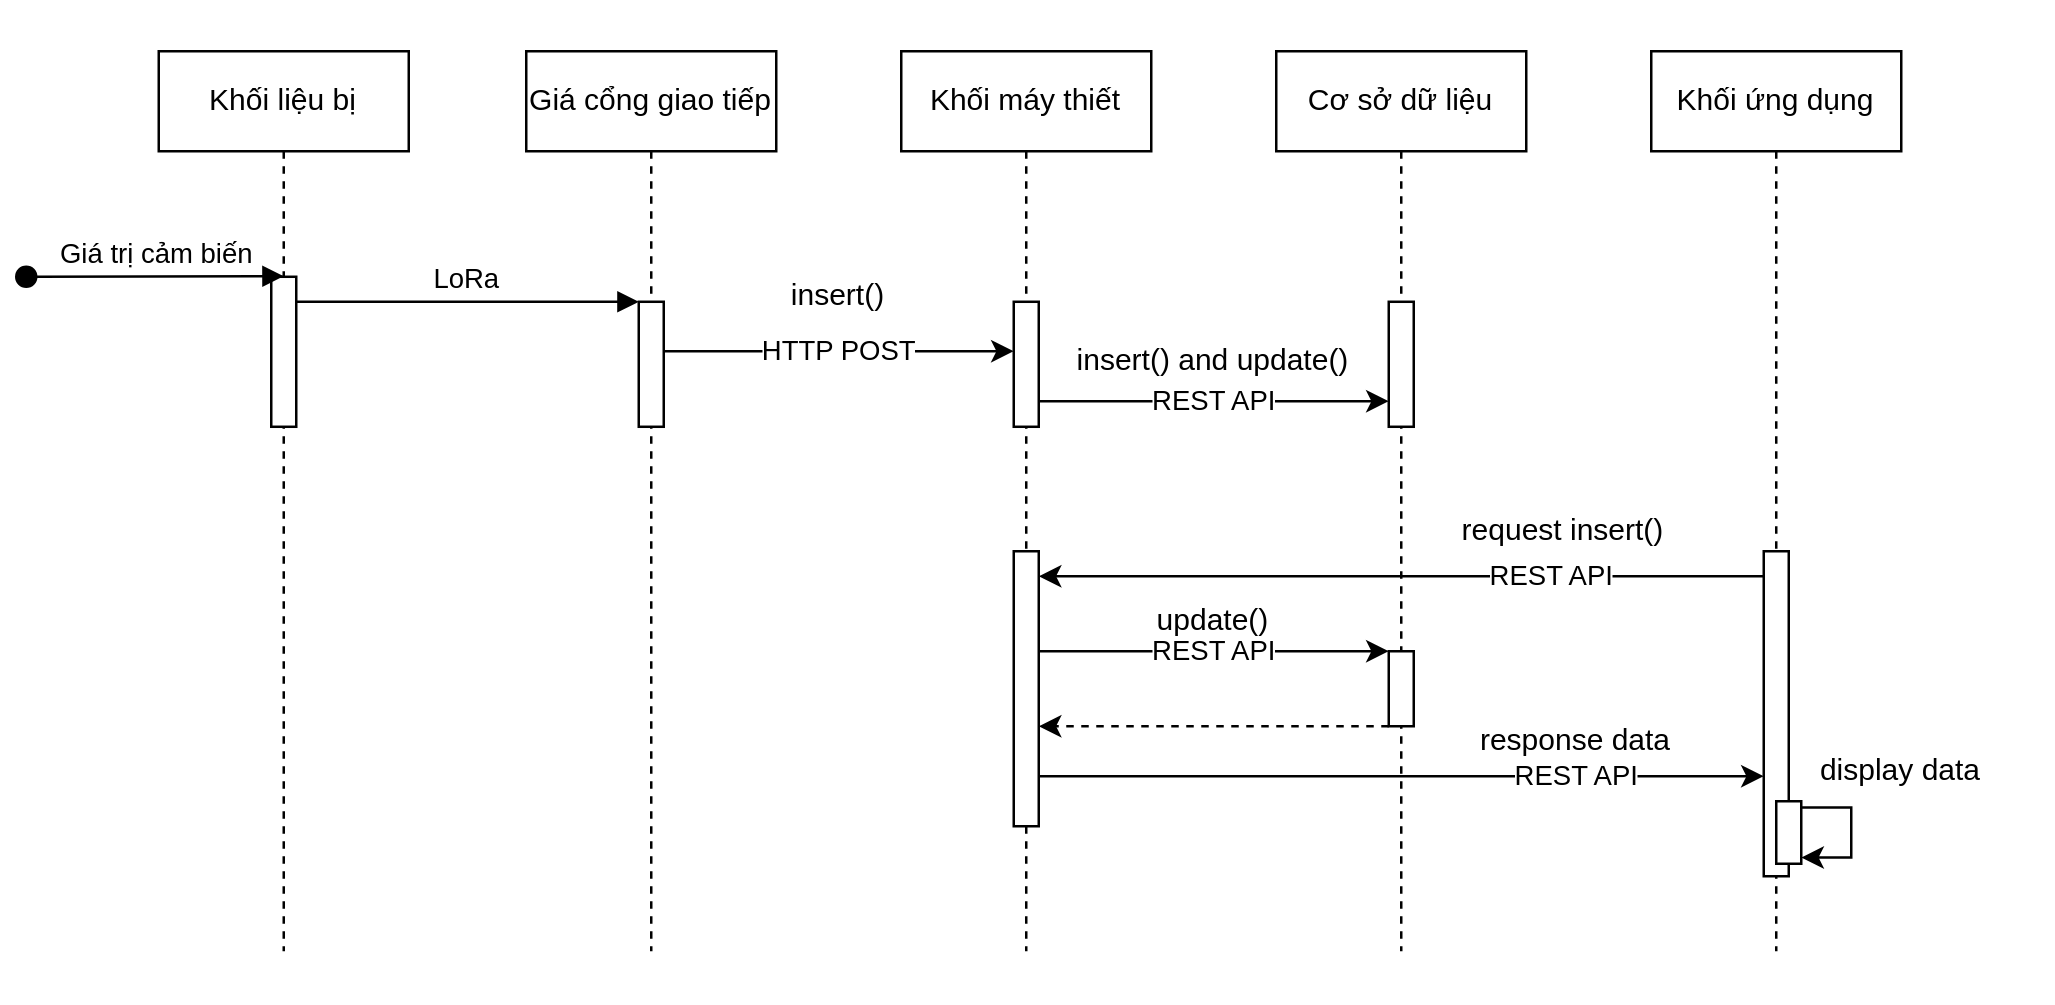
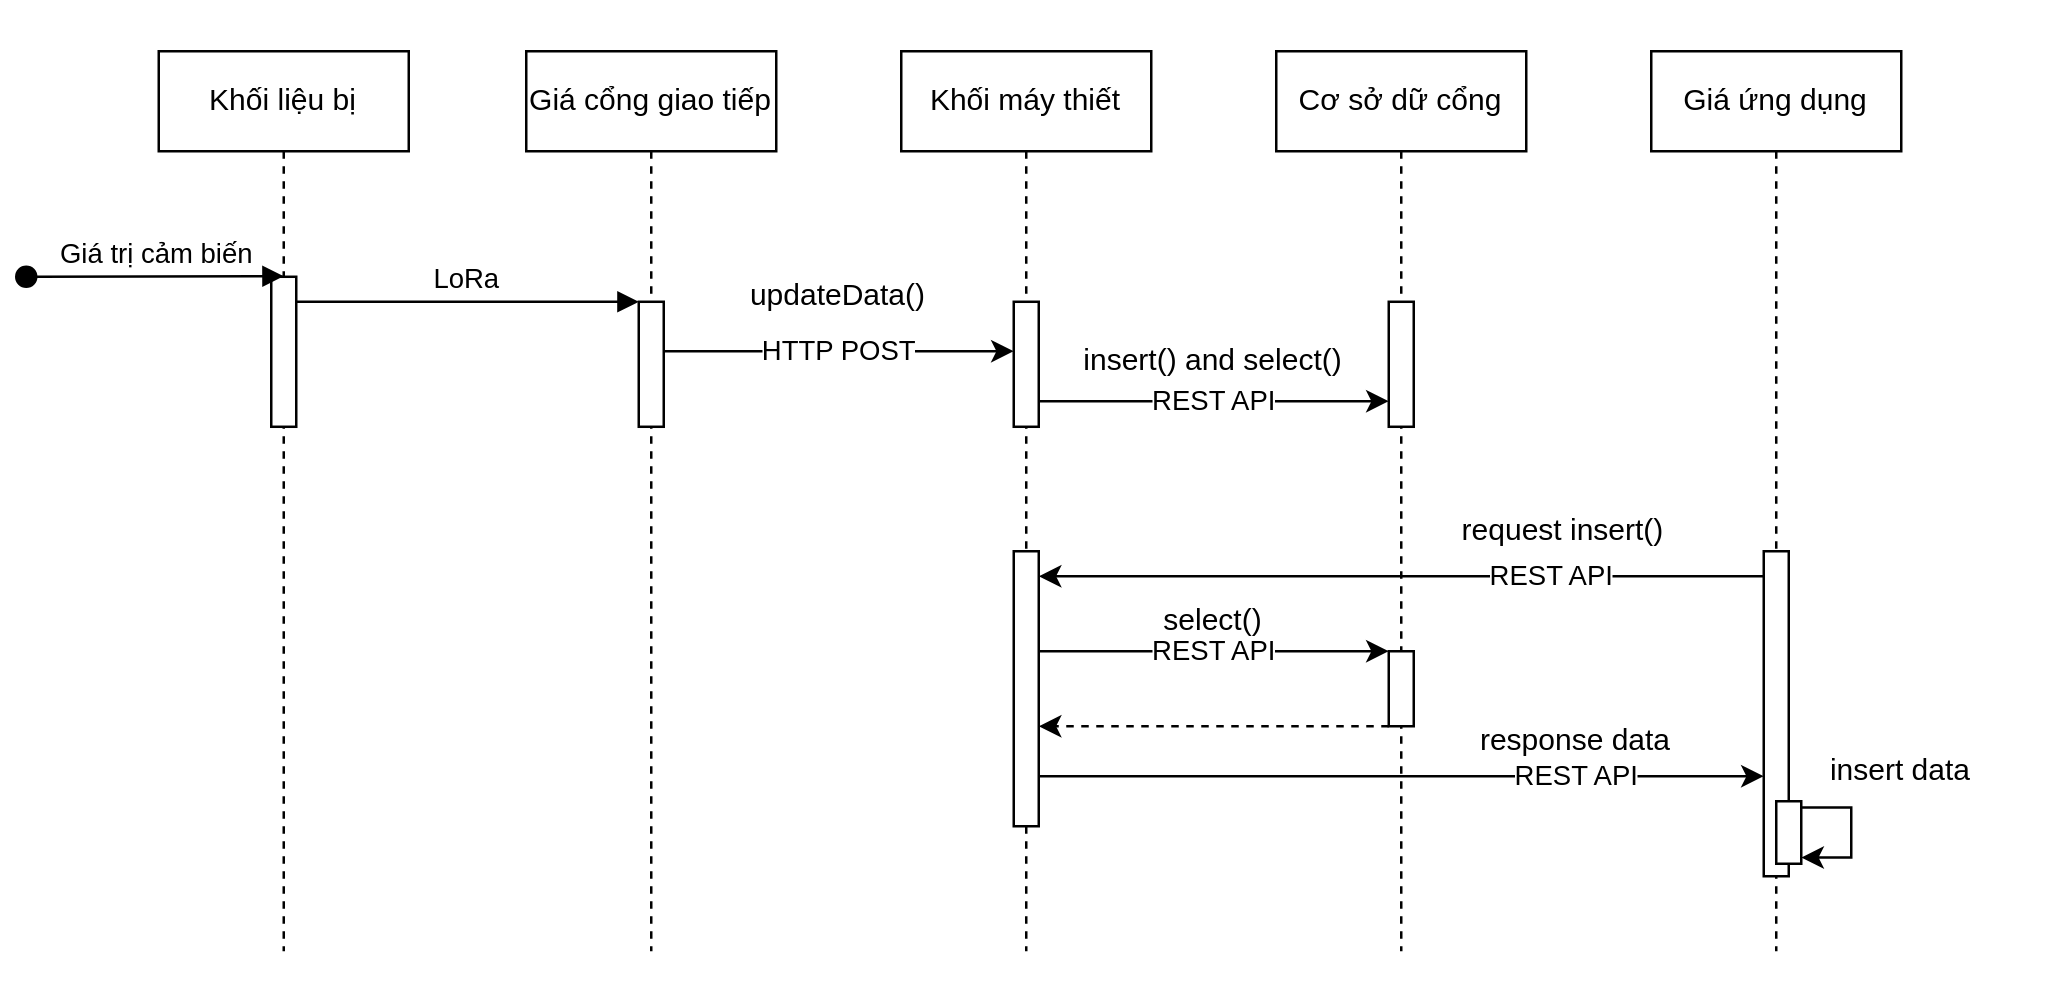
(1401, 101) -> (1401, 101)
(1776, 101) -> (1776, 101)
(839, 296) -> (839, 296)
(1214, 361) -> (1214, 361)
(1214, 621) -> (1214, 621)
(1901, 771) -> (1901, 771)
